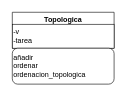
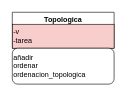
(63, 36) -> (63, 36)
